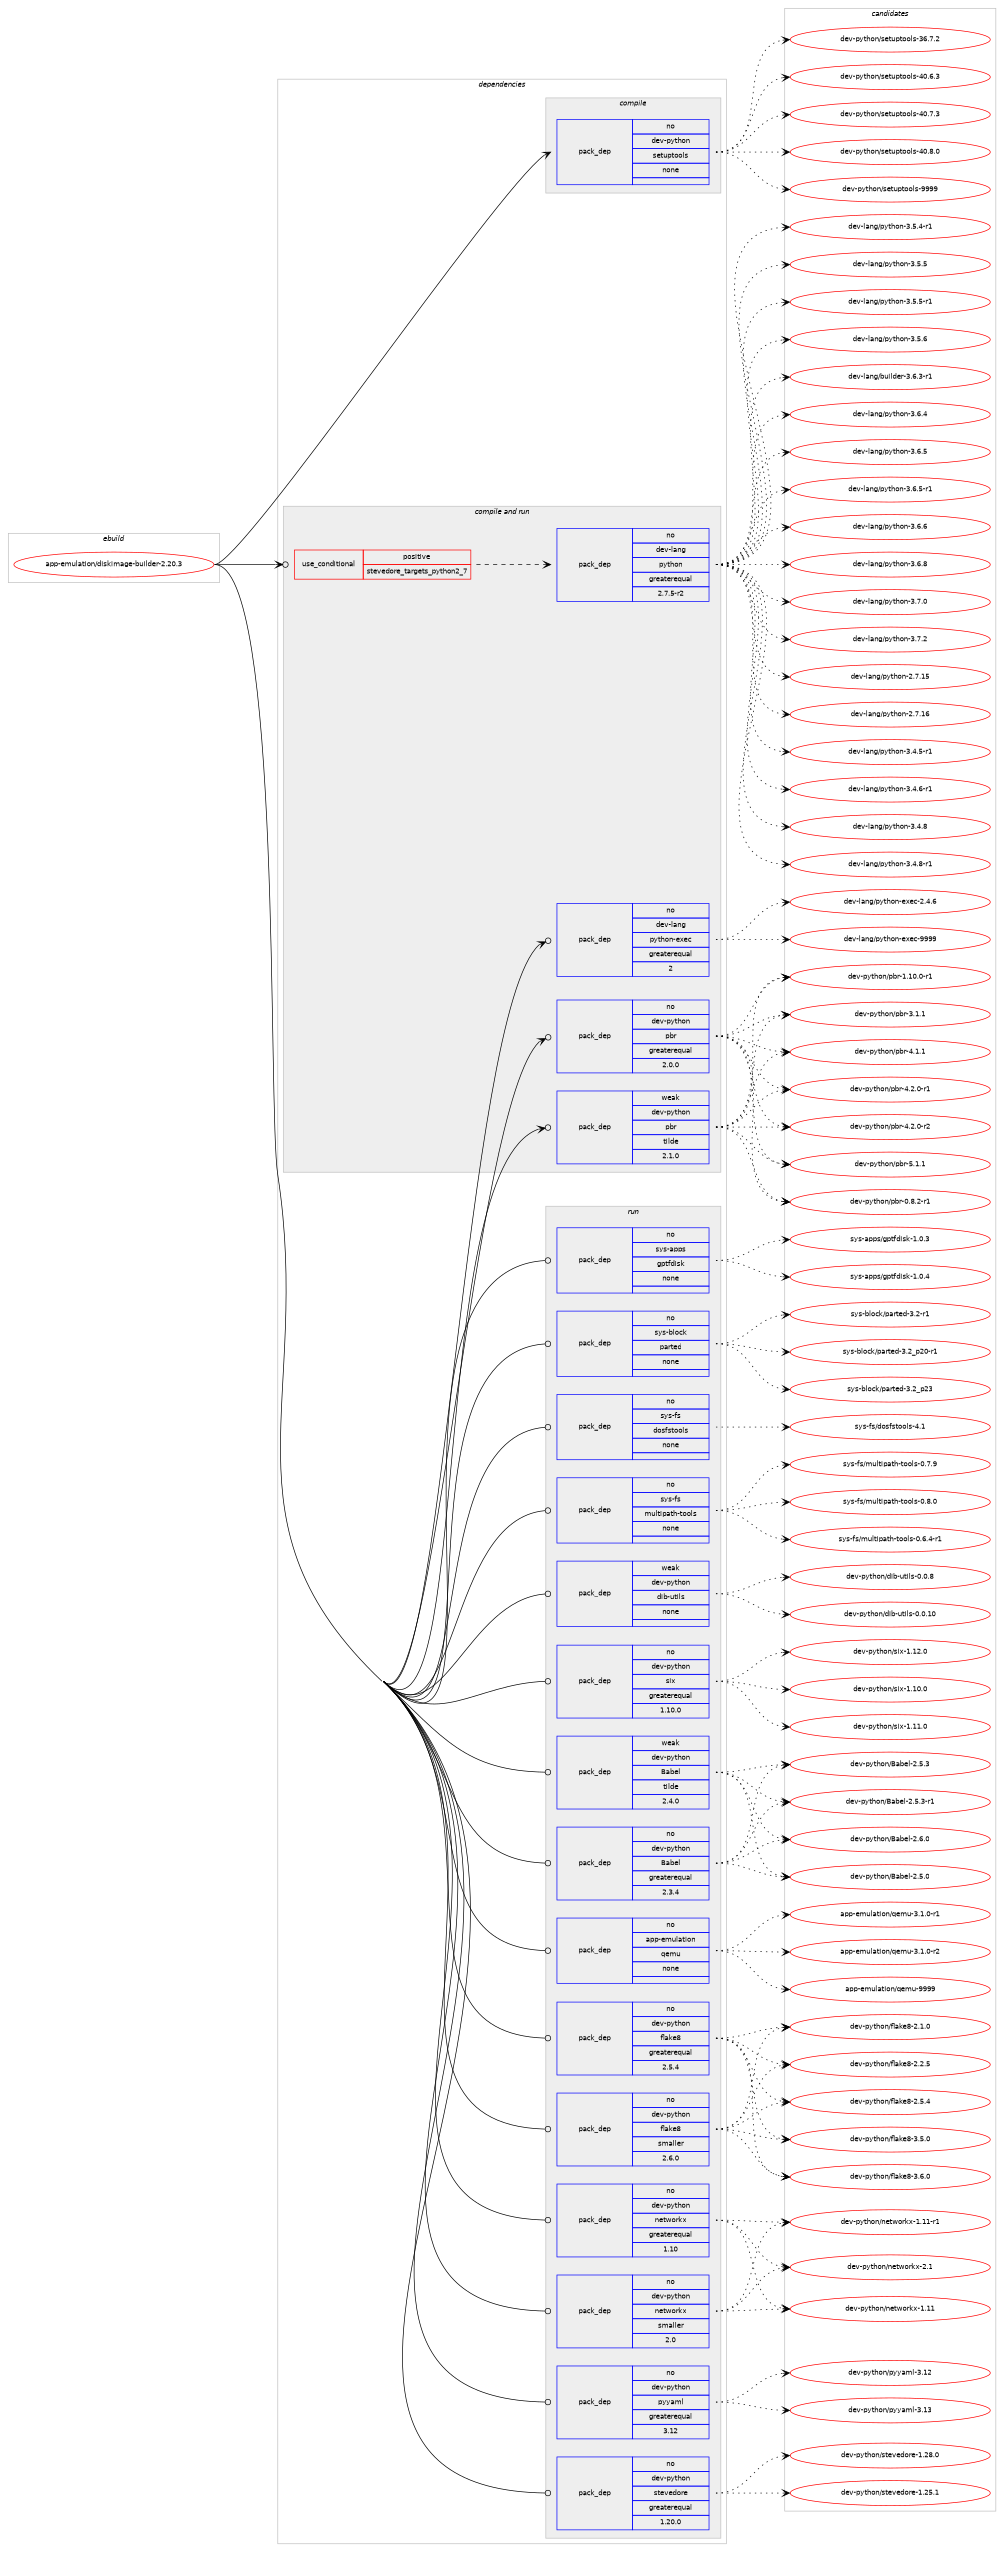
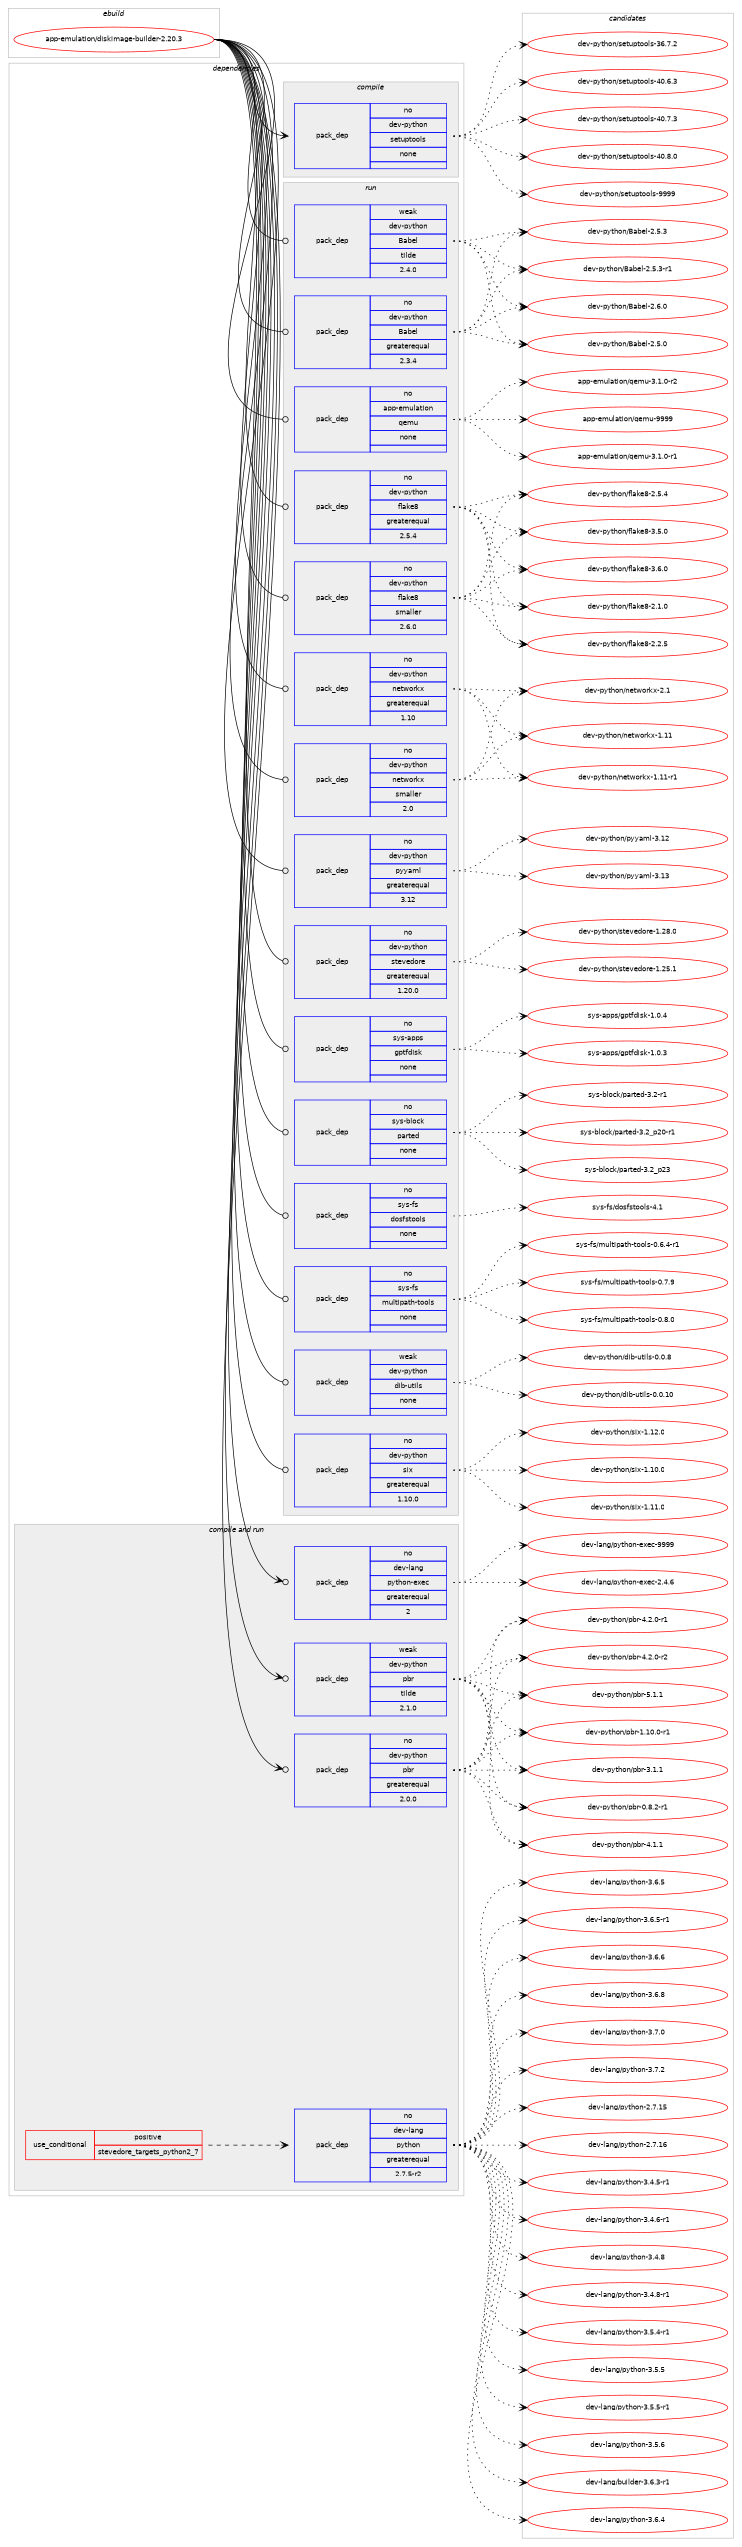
(245, 565) -> none
